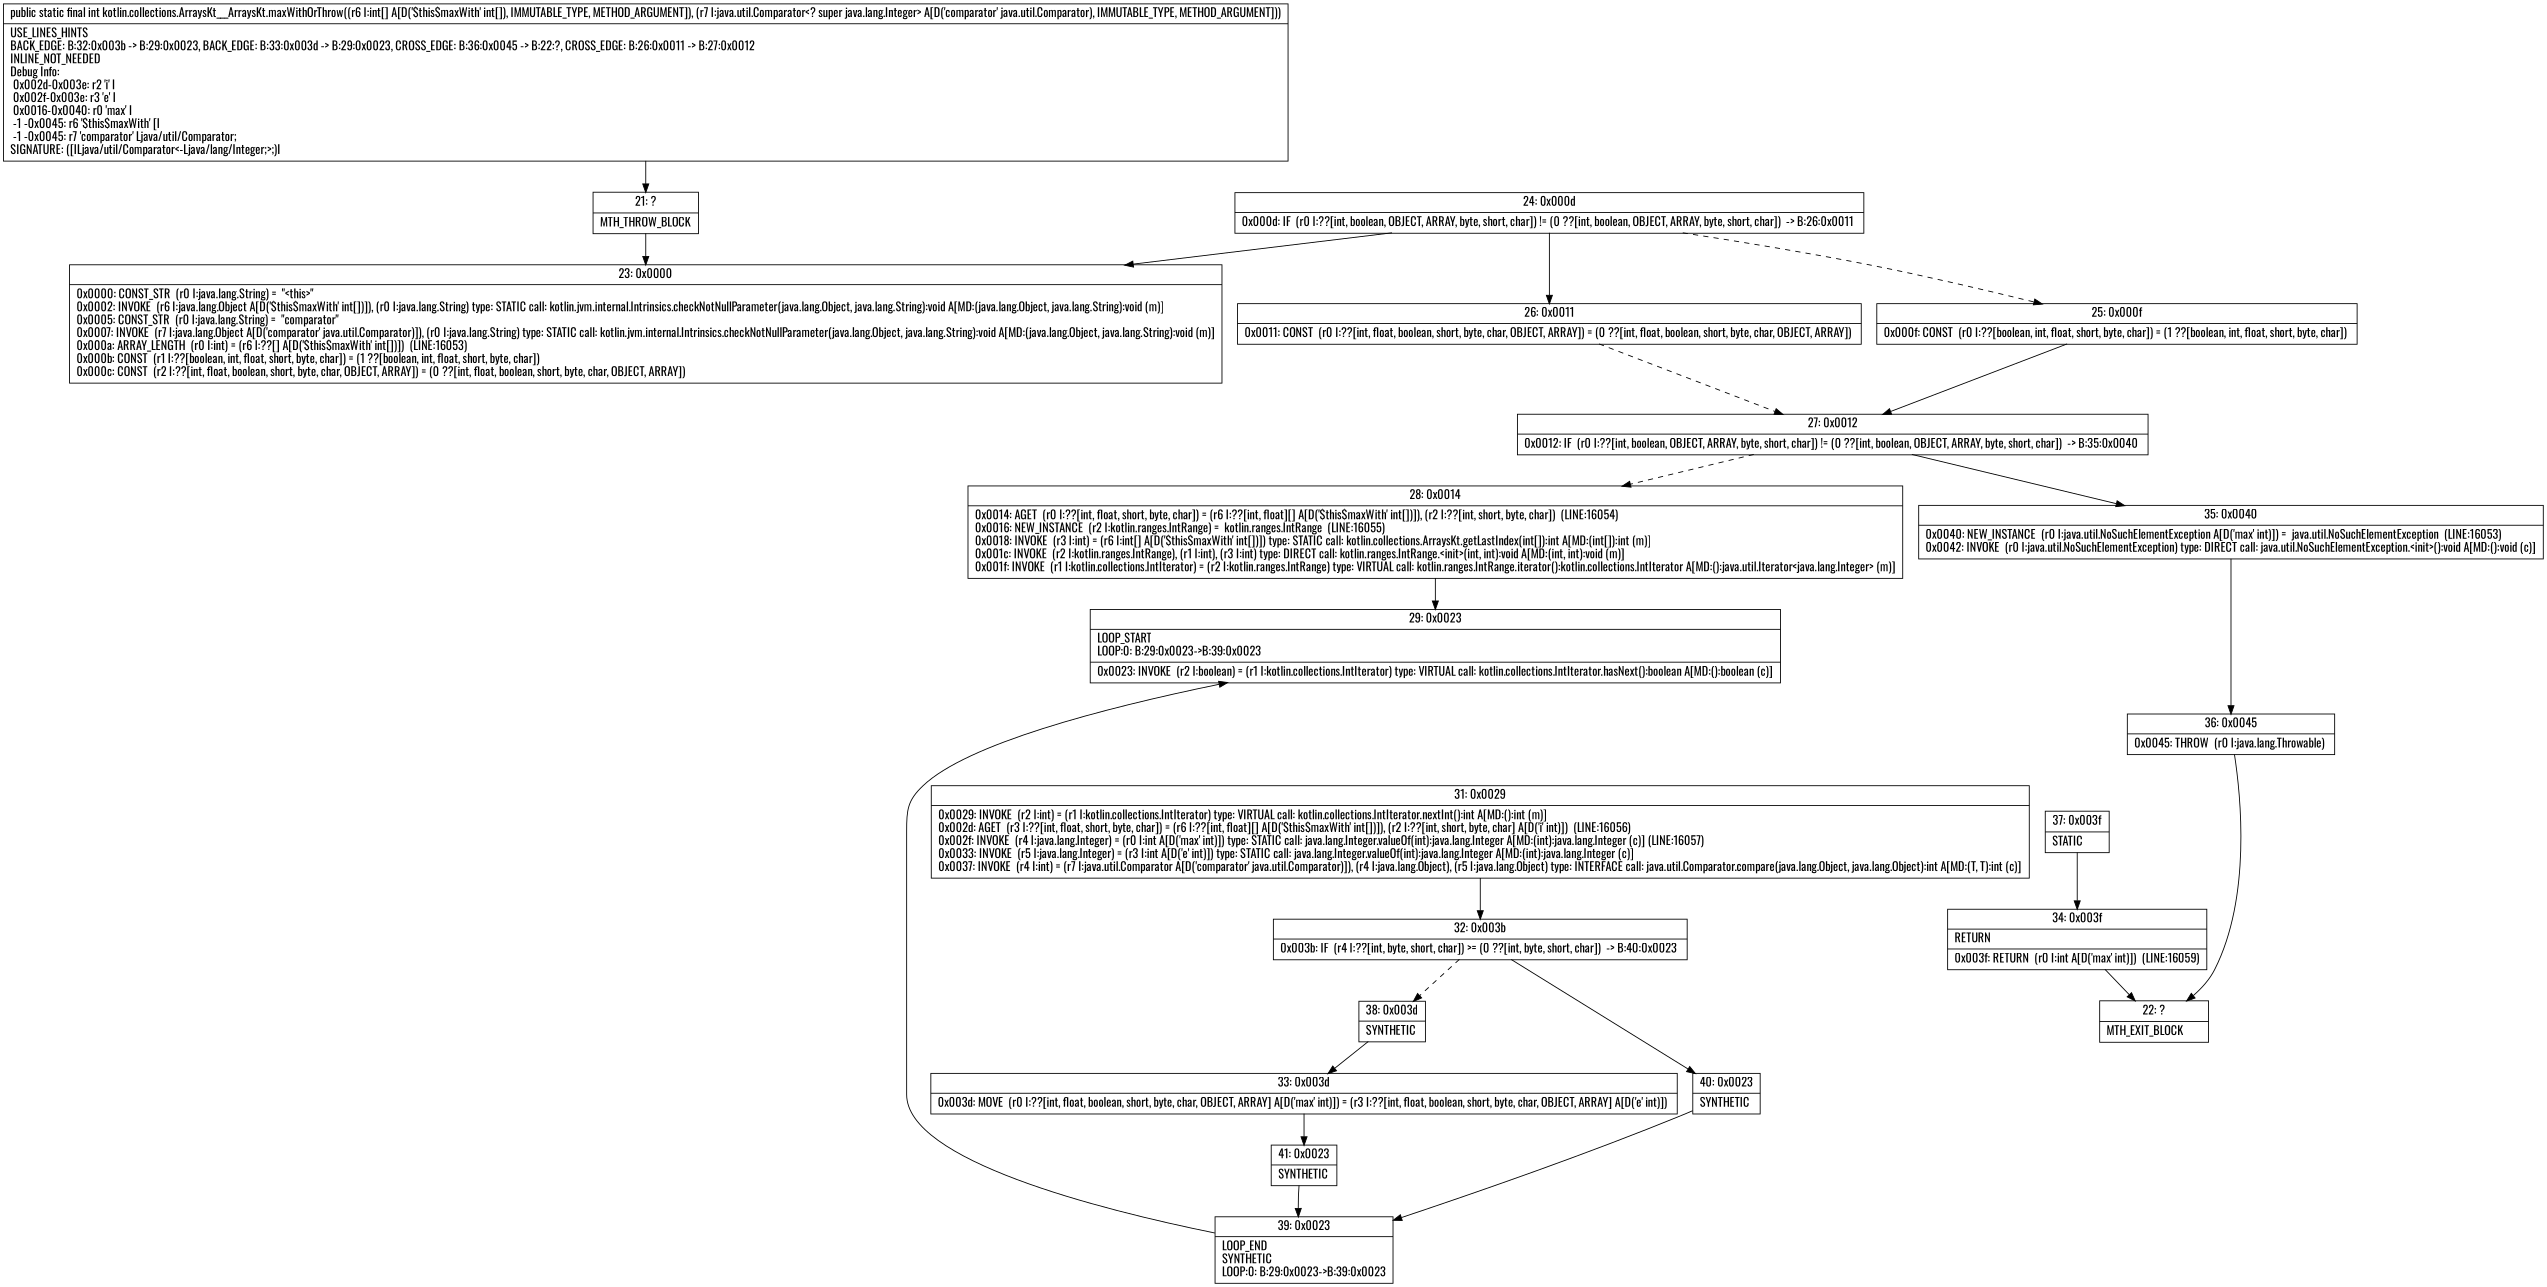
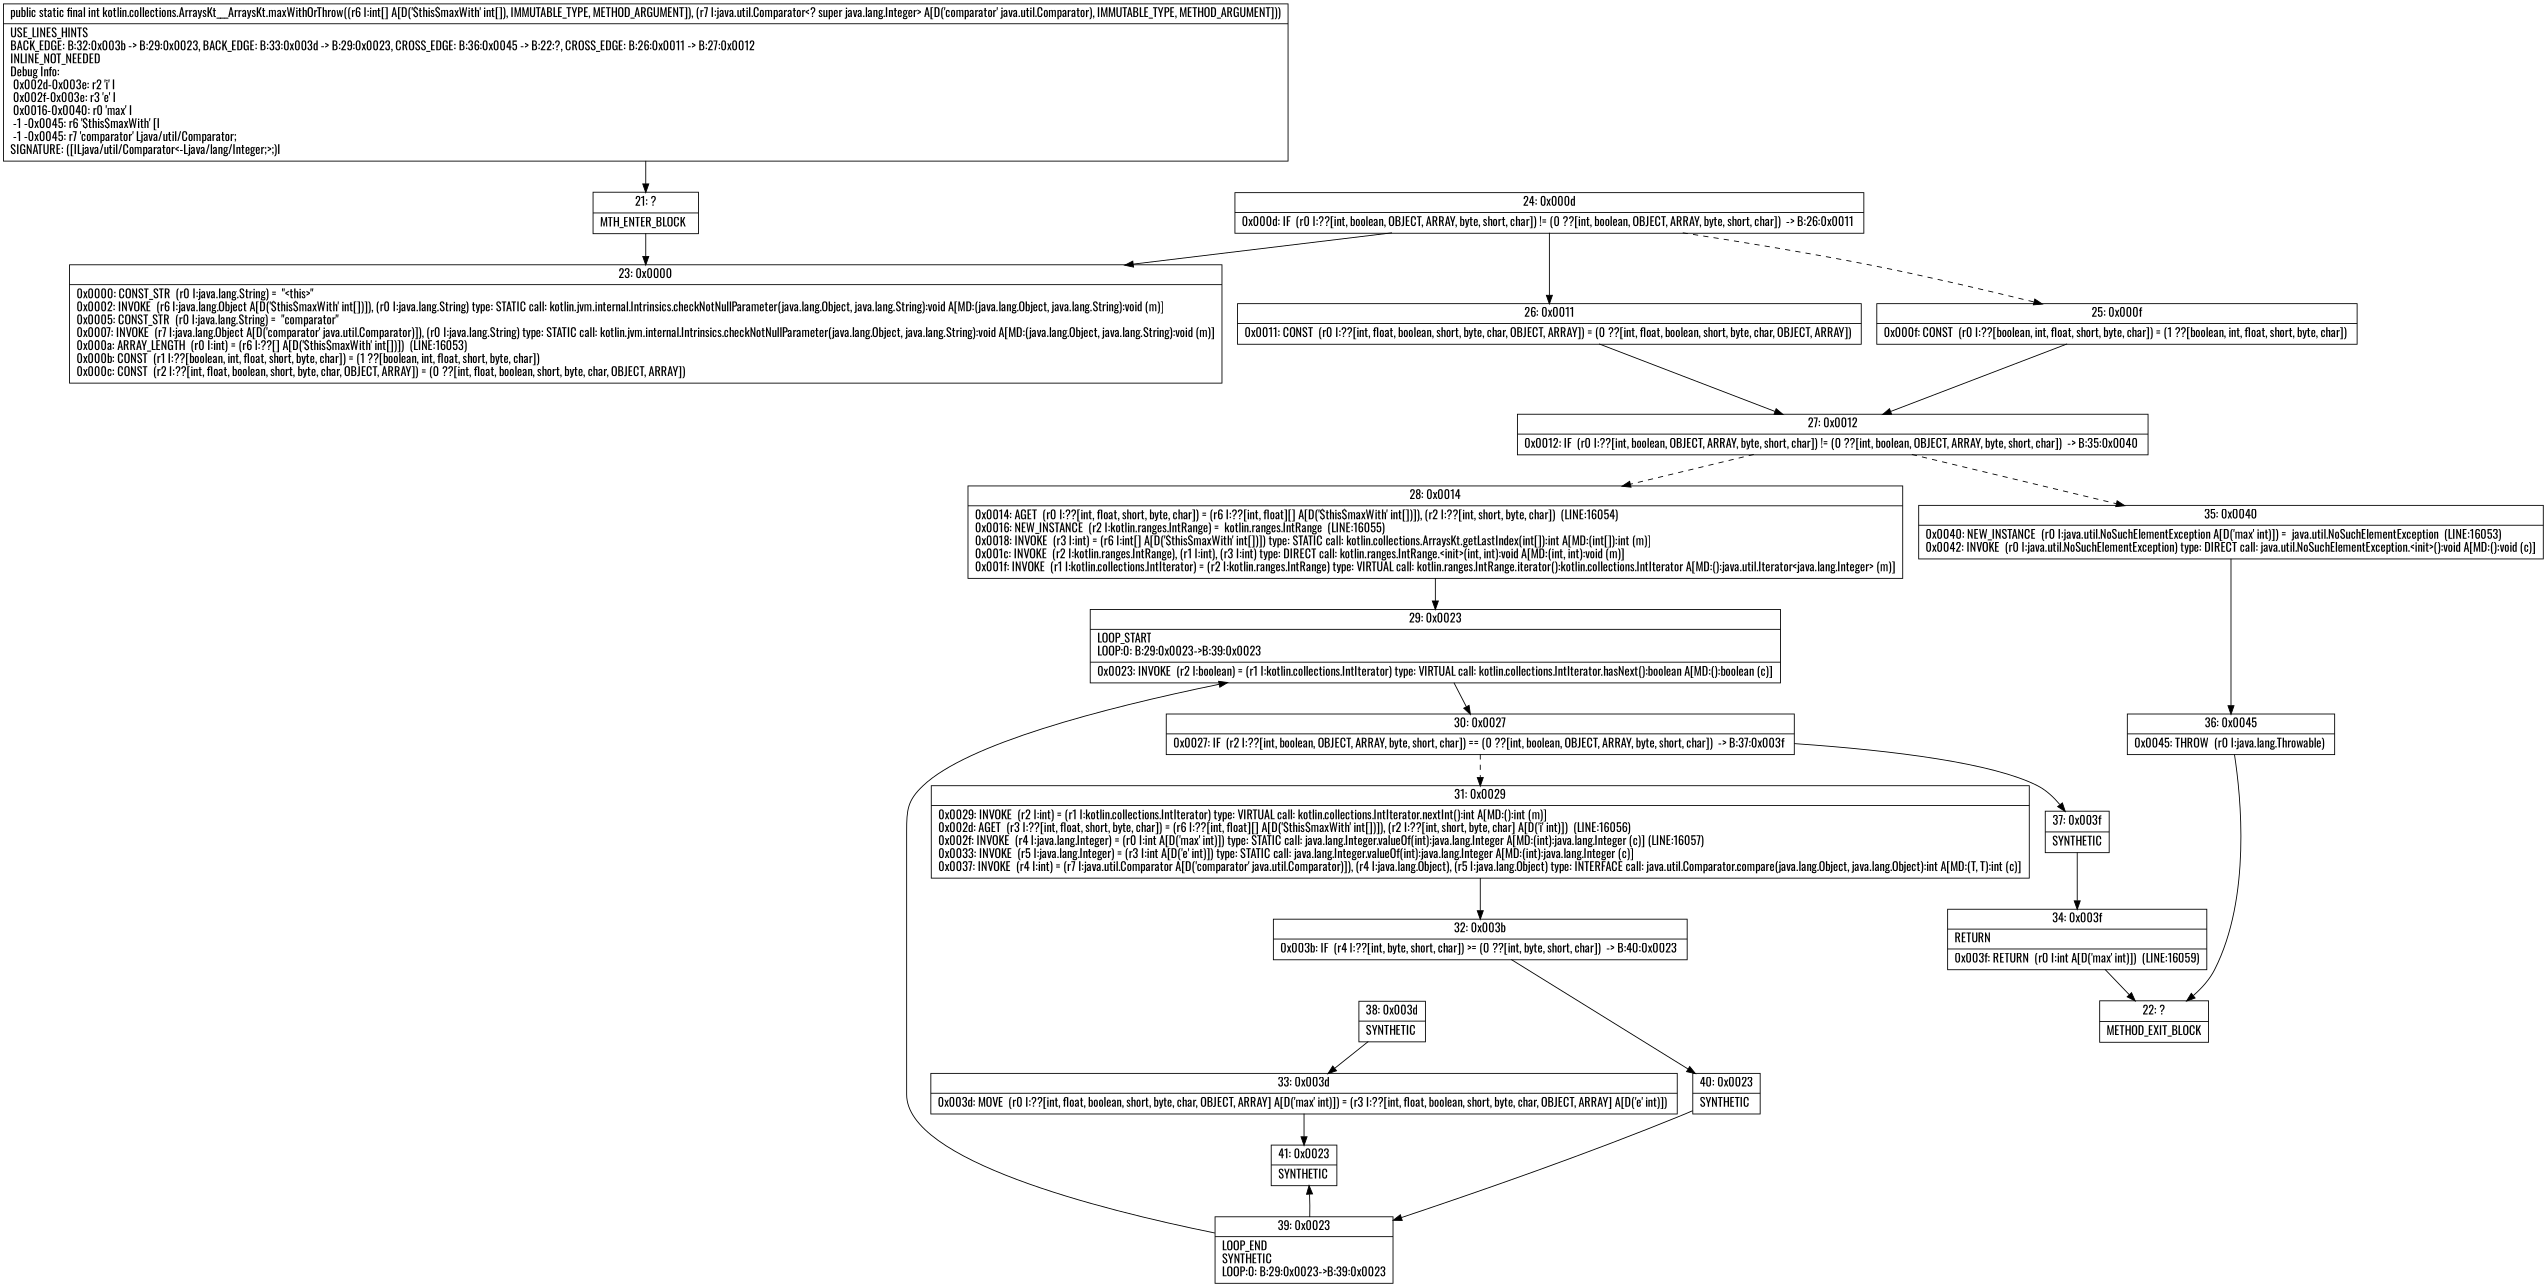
(646, 223) -> (643, 223)
(1687, 378) -> (1687, 378)
(2014, 479) -> (2014, 479)
none -> (1480, 734)
(2068, 842) -> (2077, 842)
(1440, 977) -> none
(2145, 1031) -> (2154, 1031)
(1298, 1197) -> (1310, 1206)
